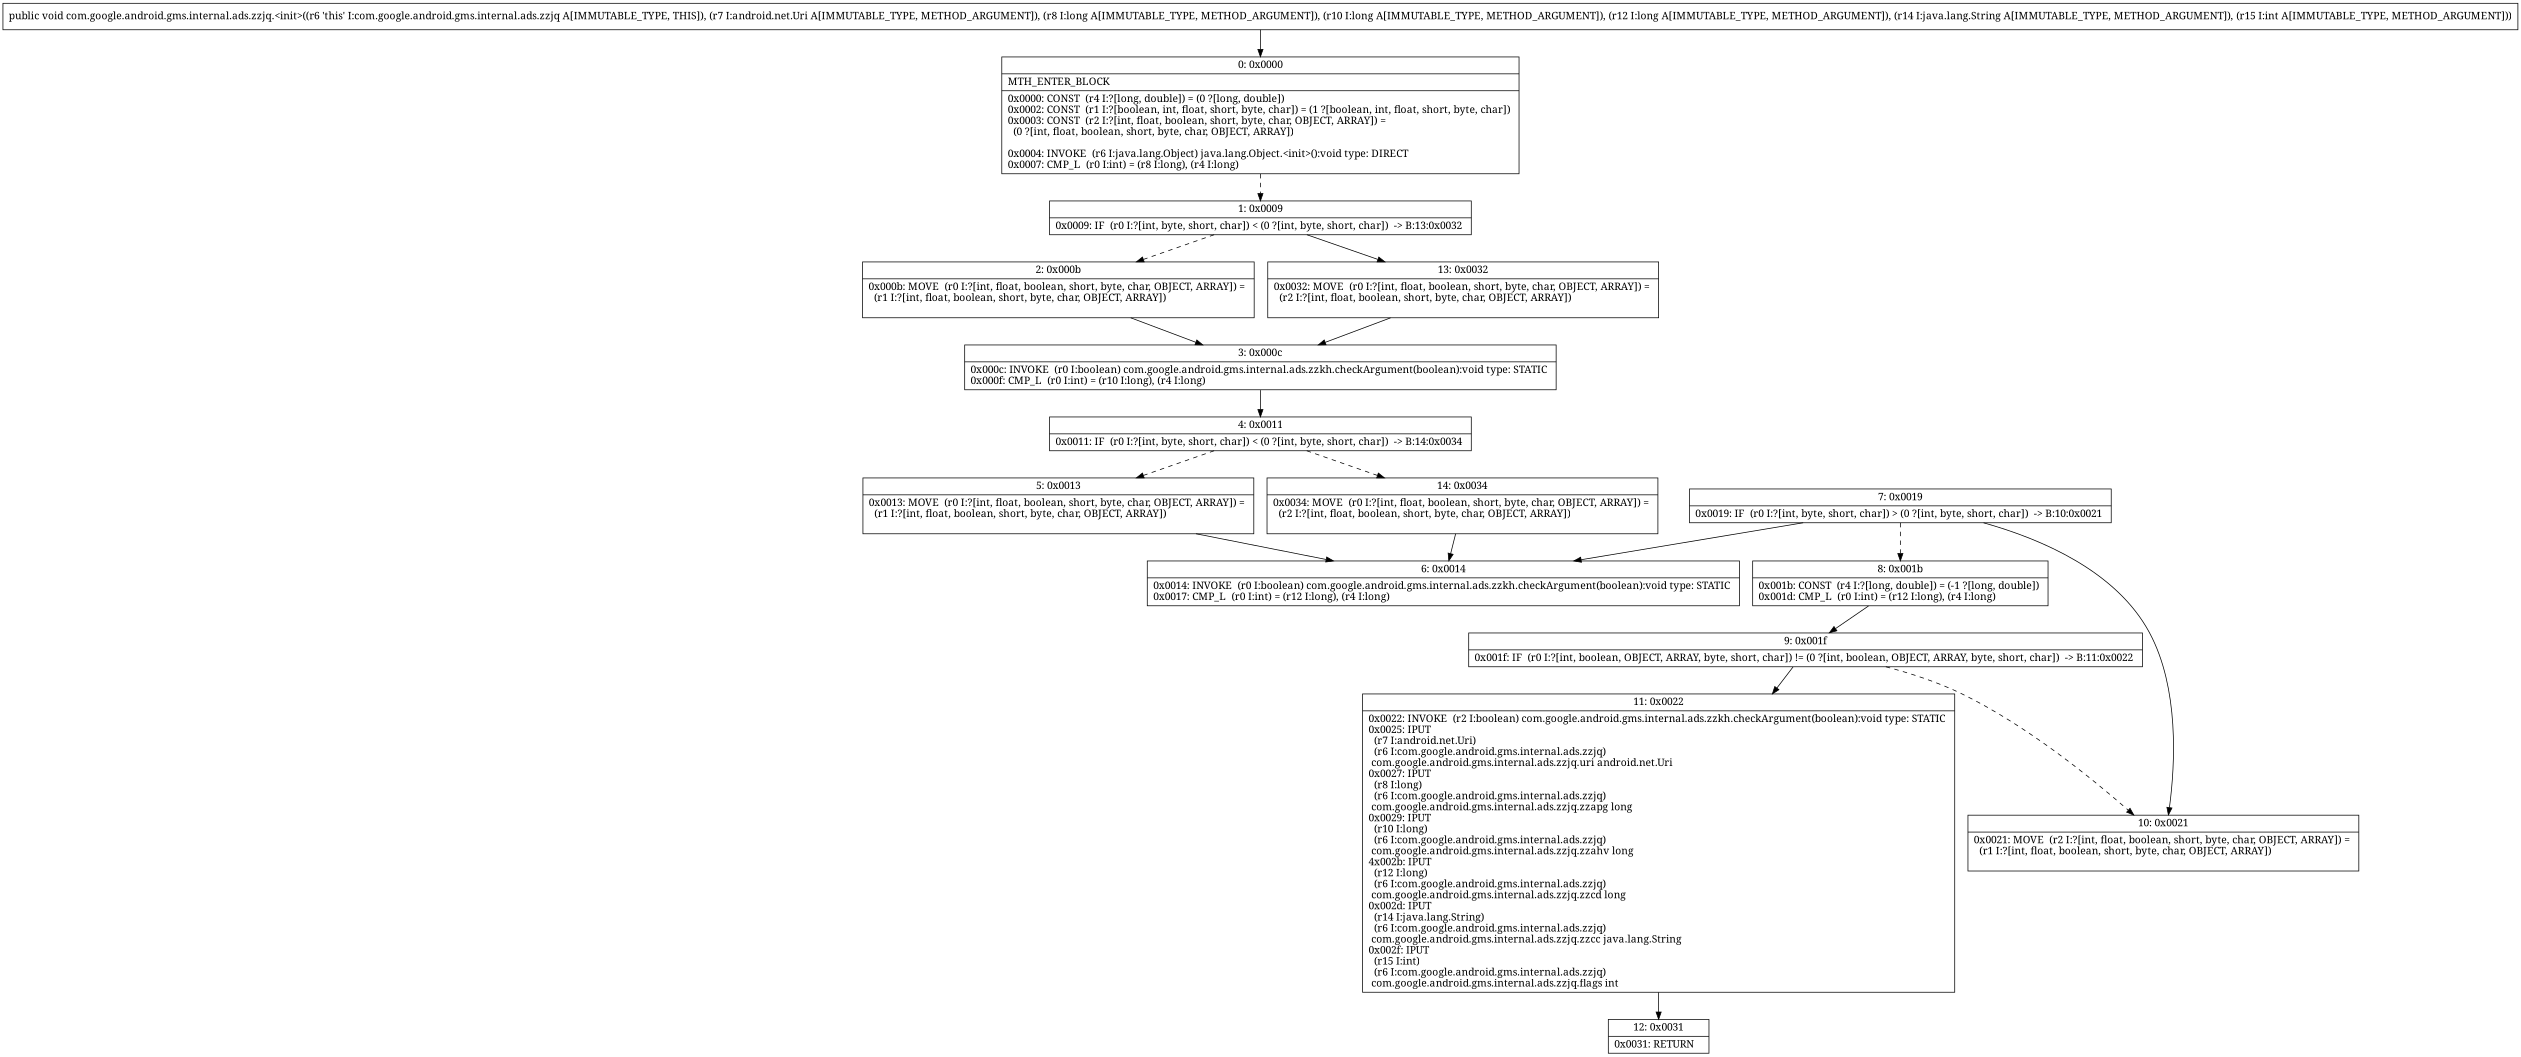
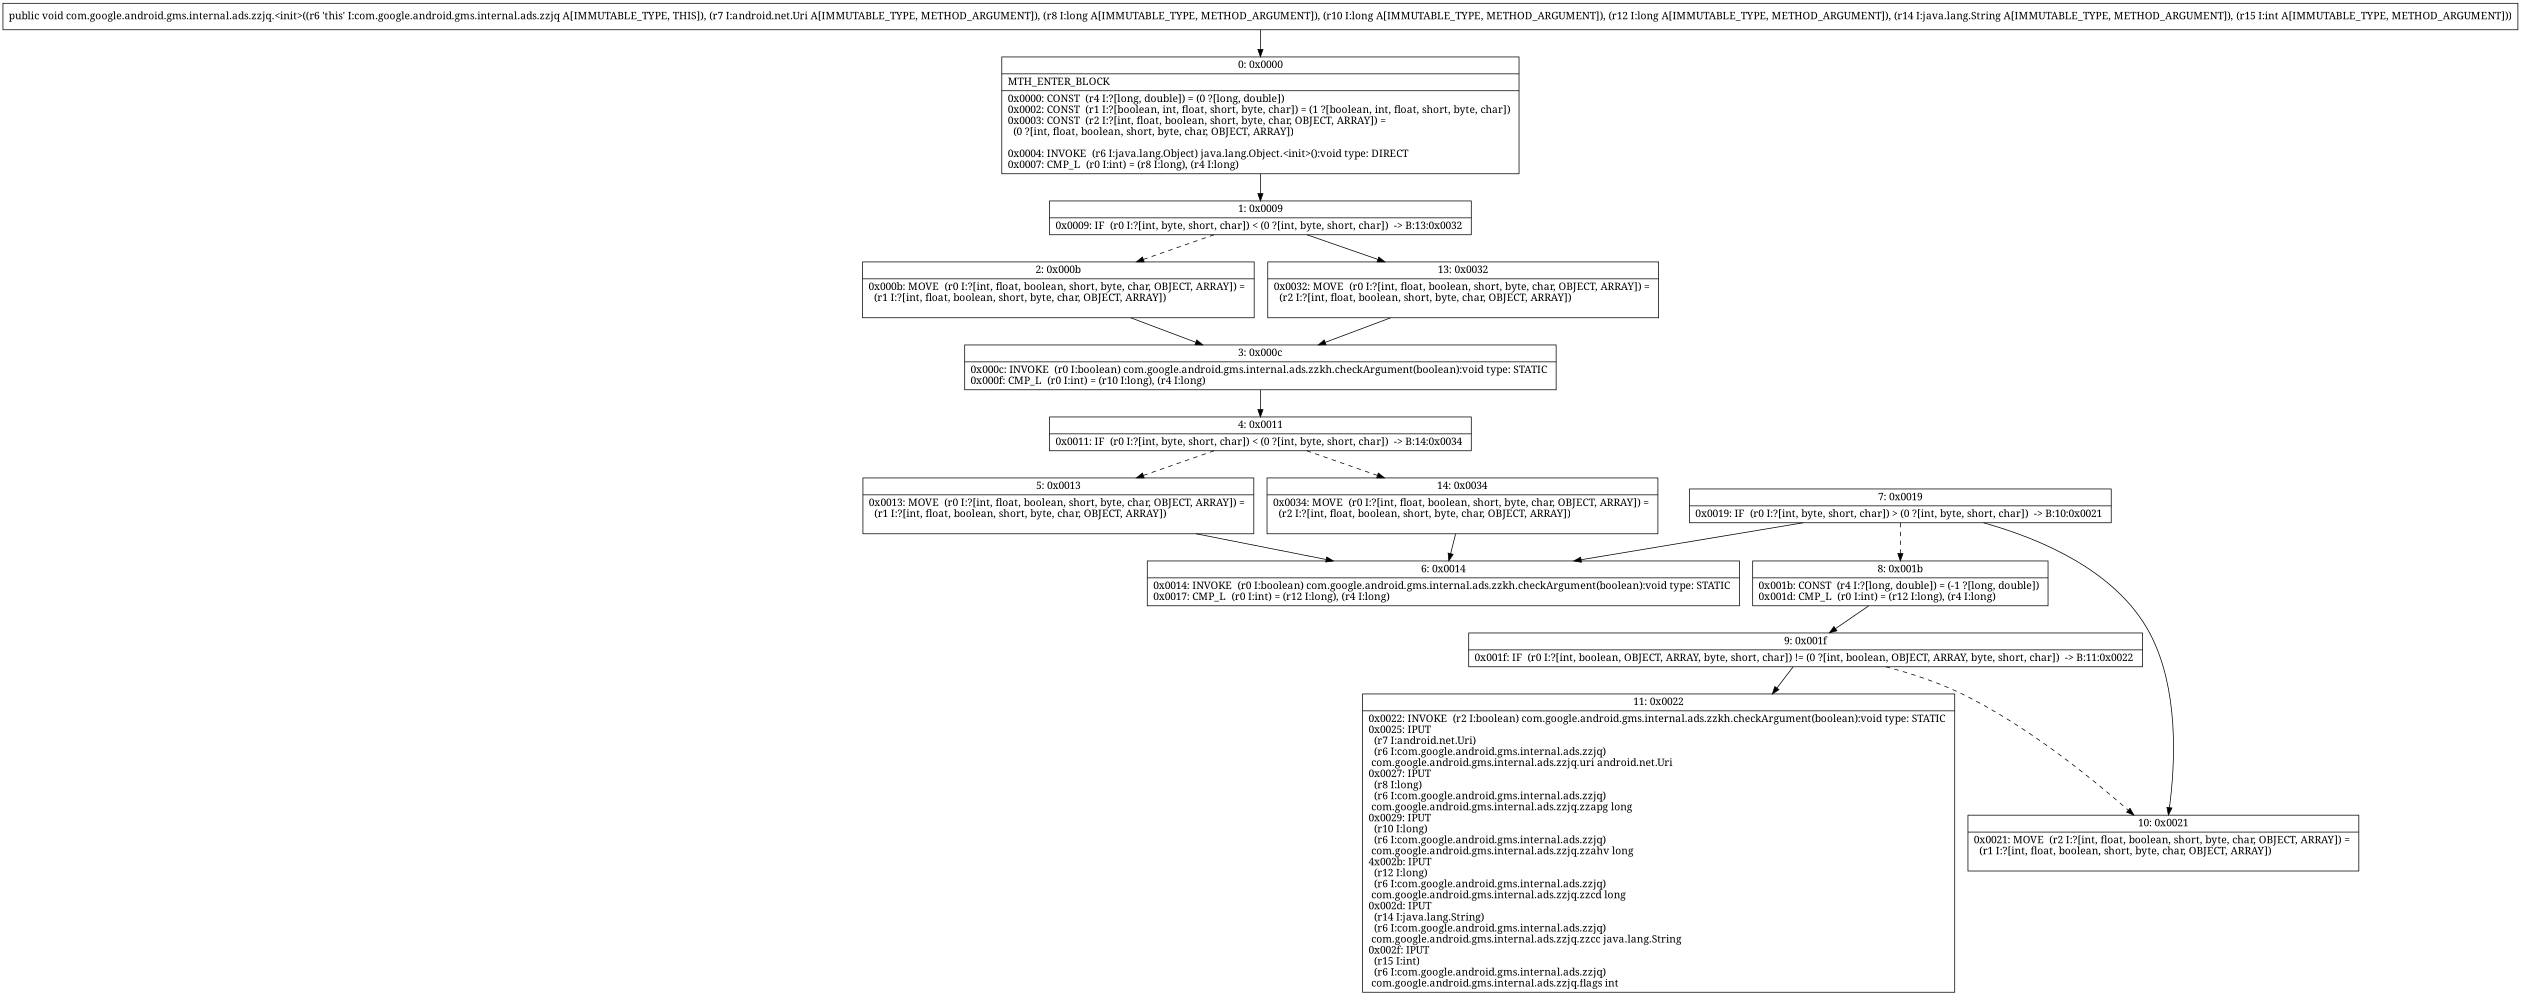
(1260, 184) -> (1260, 184)
(1659, 1036) -> none
